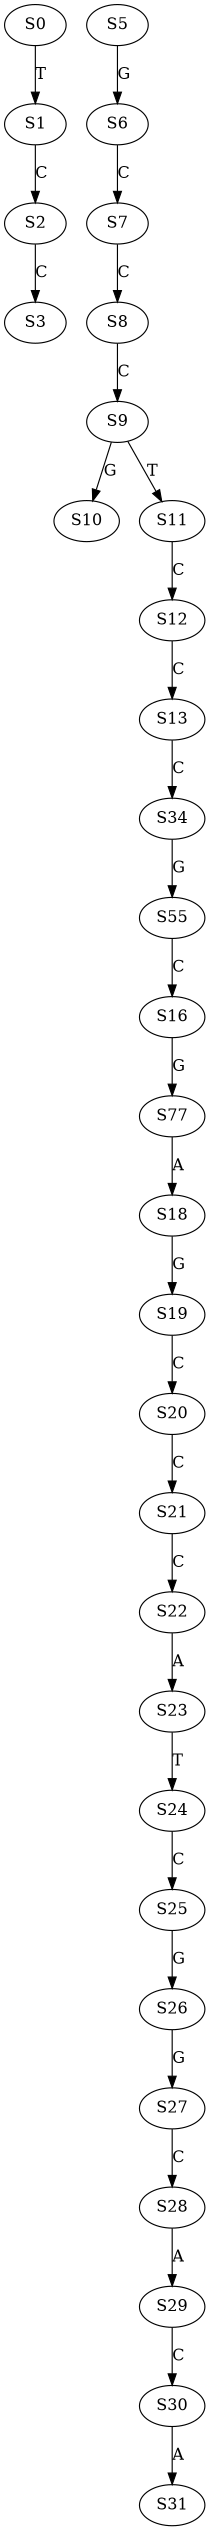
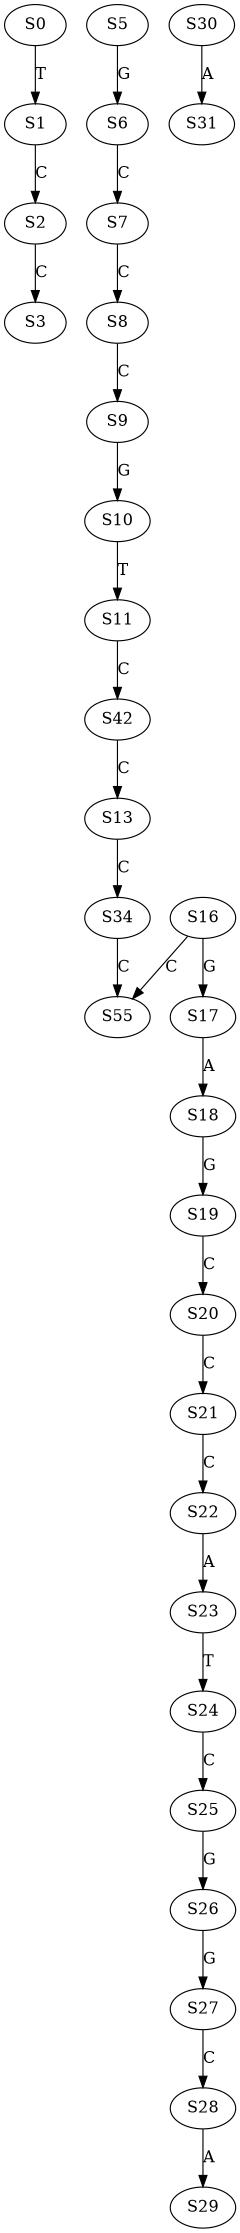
(142, 466) -> (117, 565)
(172, 620) -> (117, 720)
(179, 868) -> (124, 968)
(172, 962) -> (164, 963)
(172, 1116) -> (203, 1017)
(172, 2351) -> none
